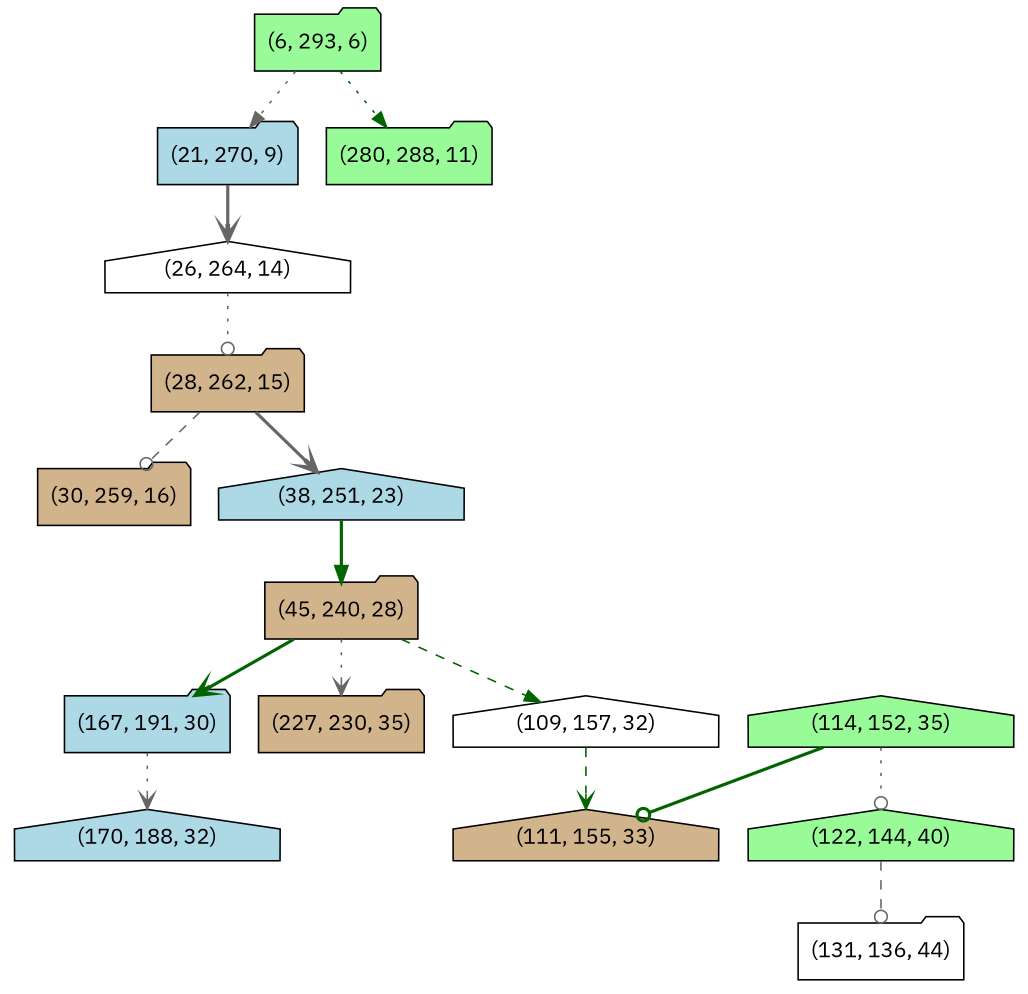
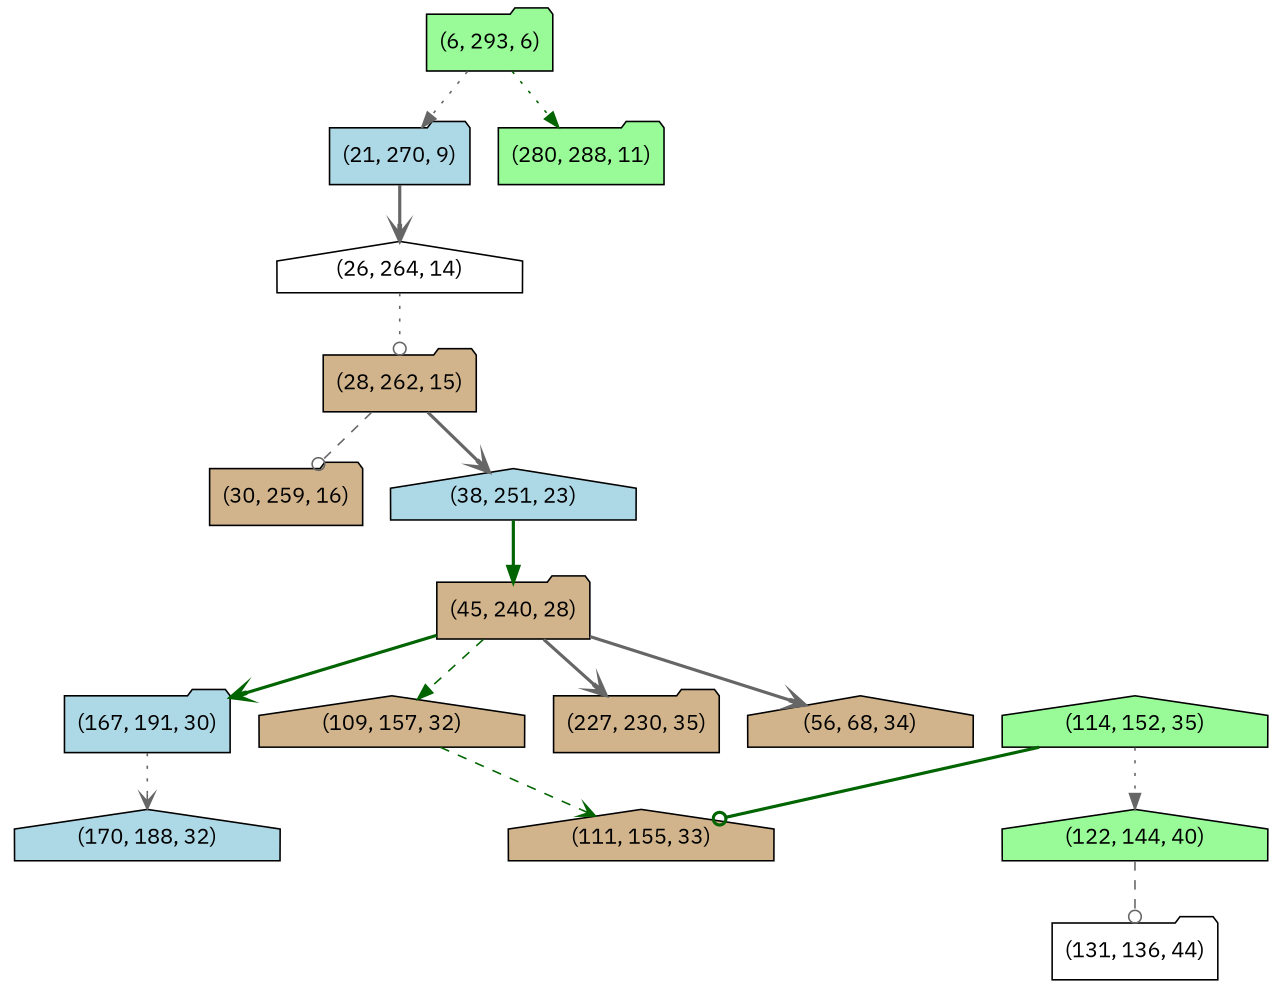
(341, 660) -> (569, 662)
(586, 724) -> (392, 724)
none -> (860, 724)
(881, 772) -> (1135, 770)
